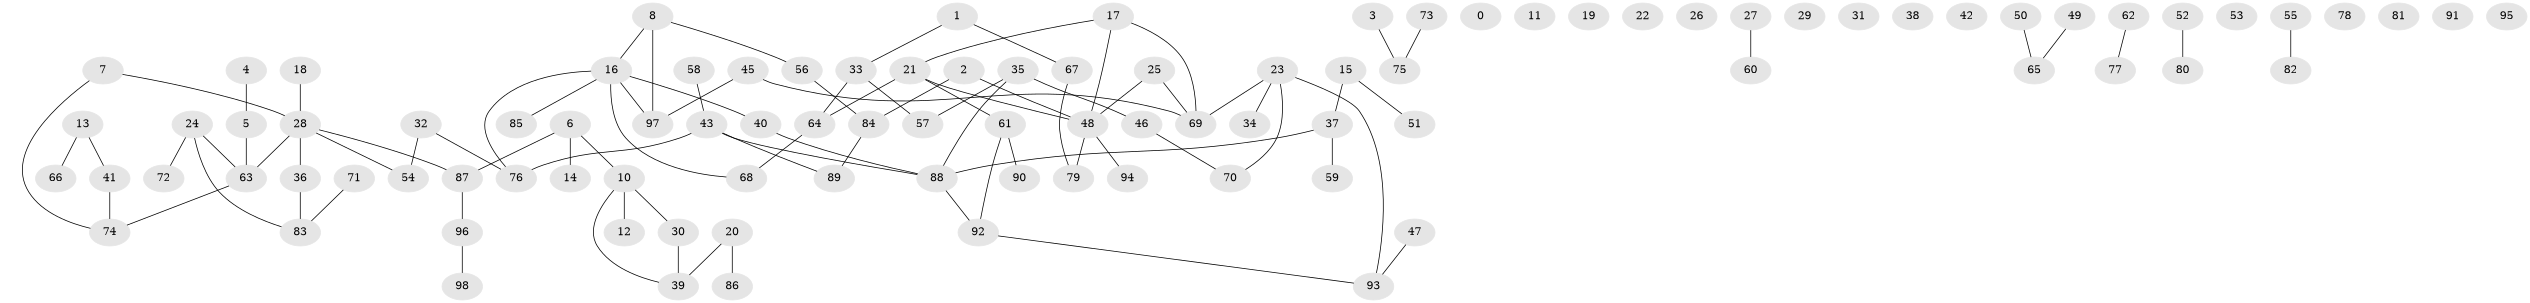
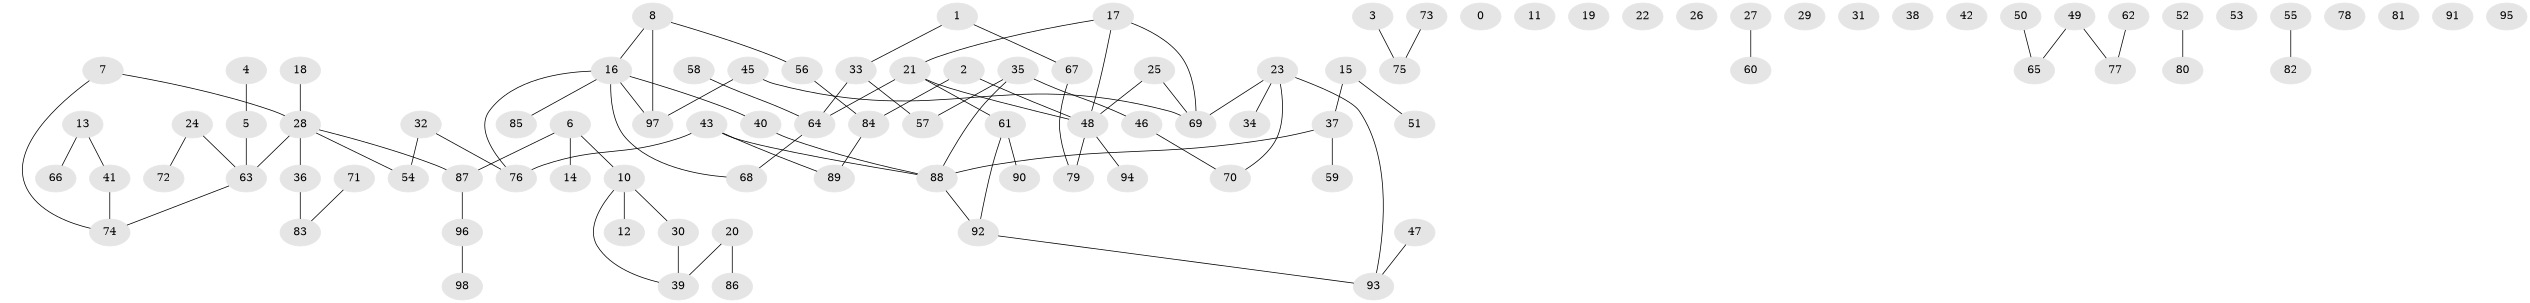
none -> (2095, 44)
(699, 93) -> (754, 98)
(224, 196) -> none
